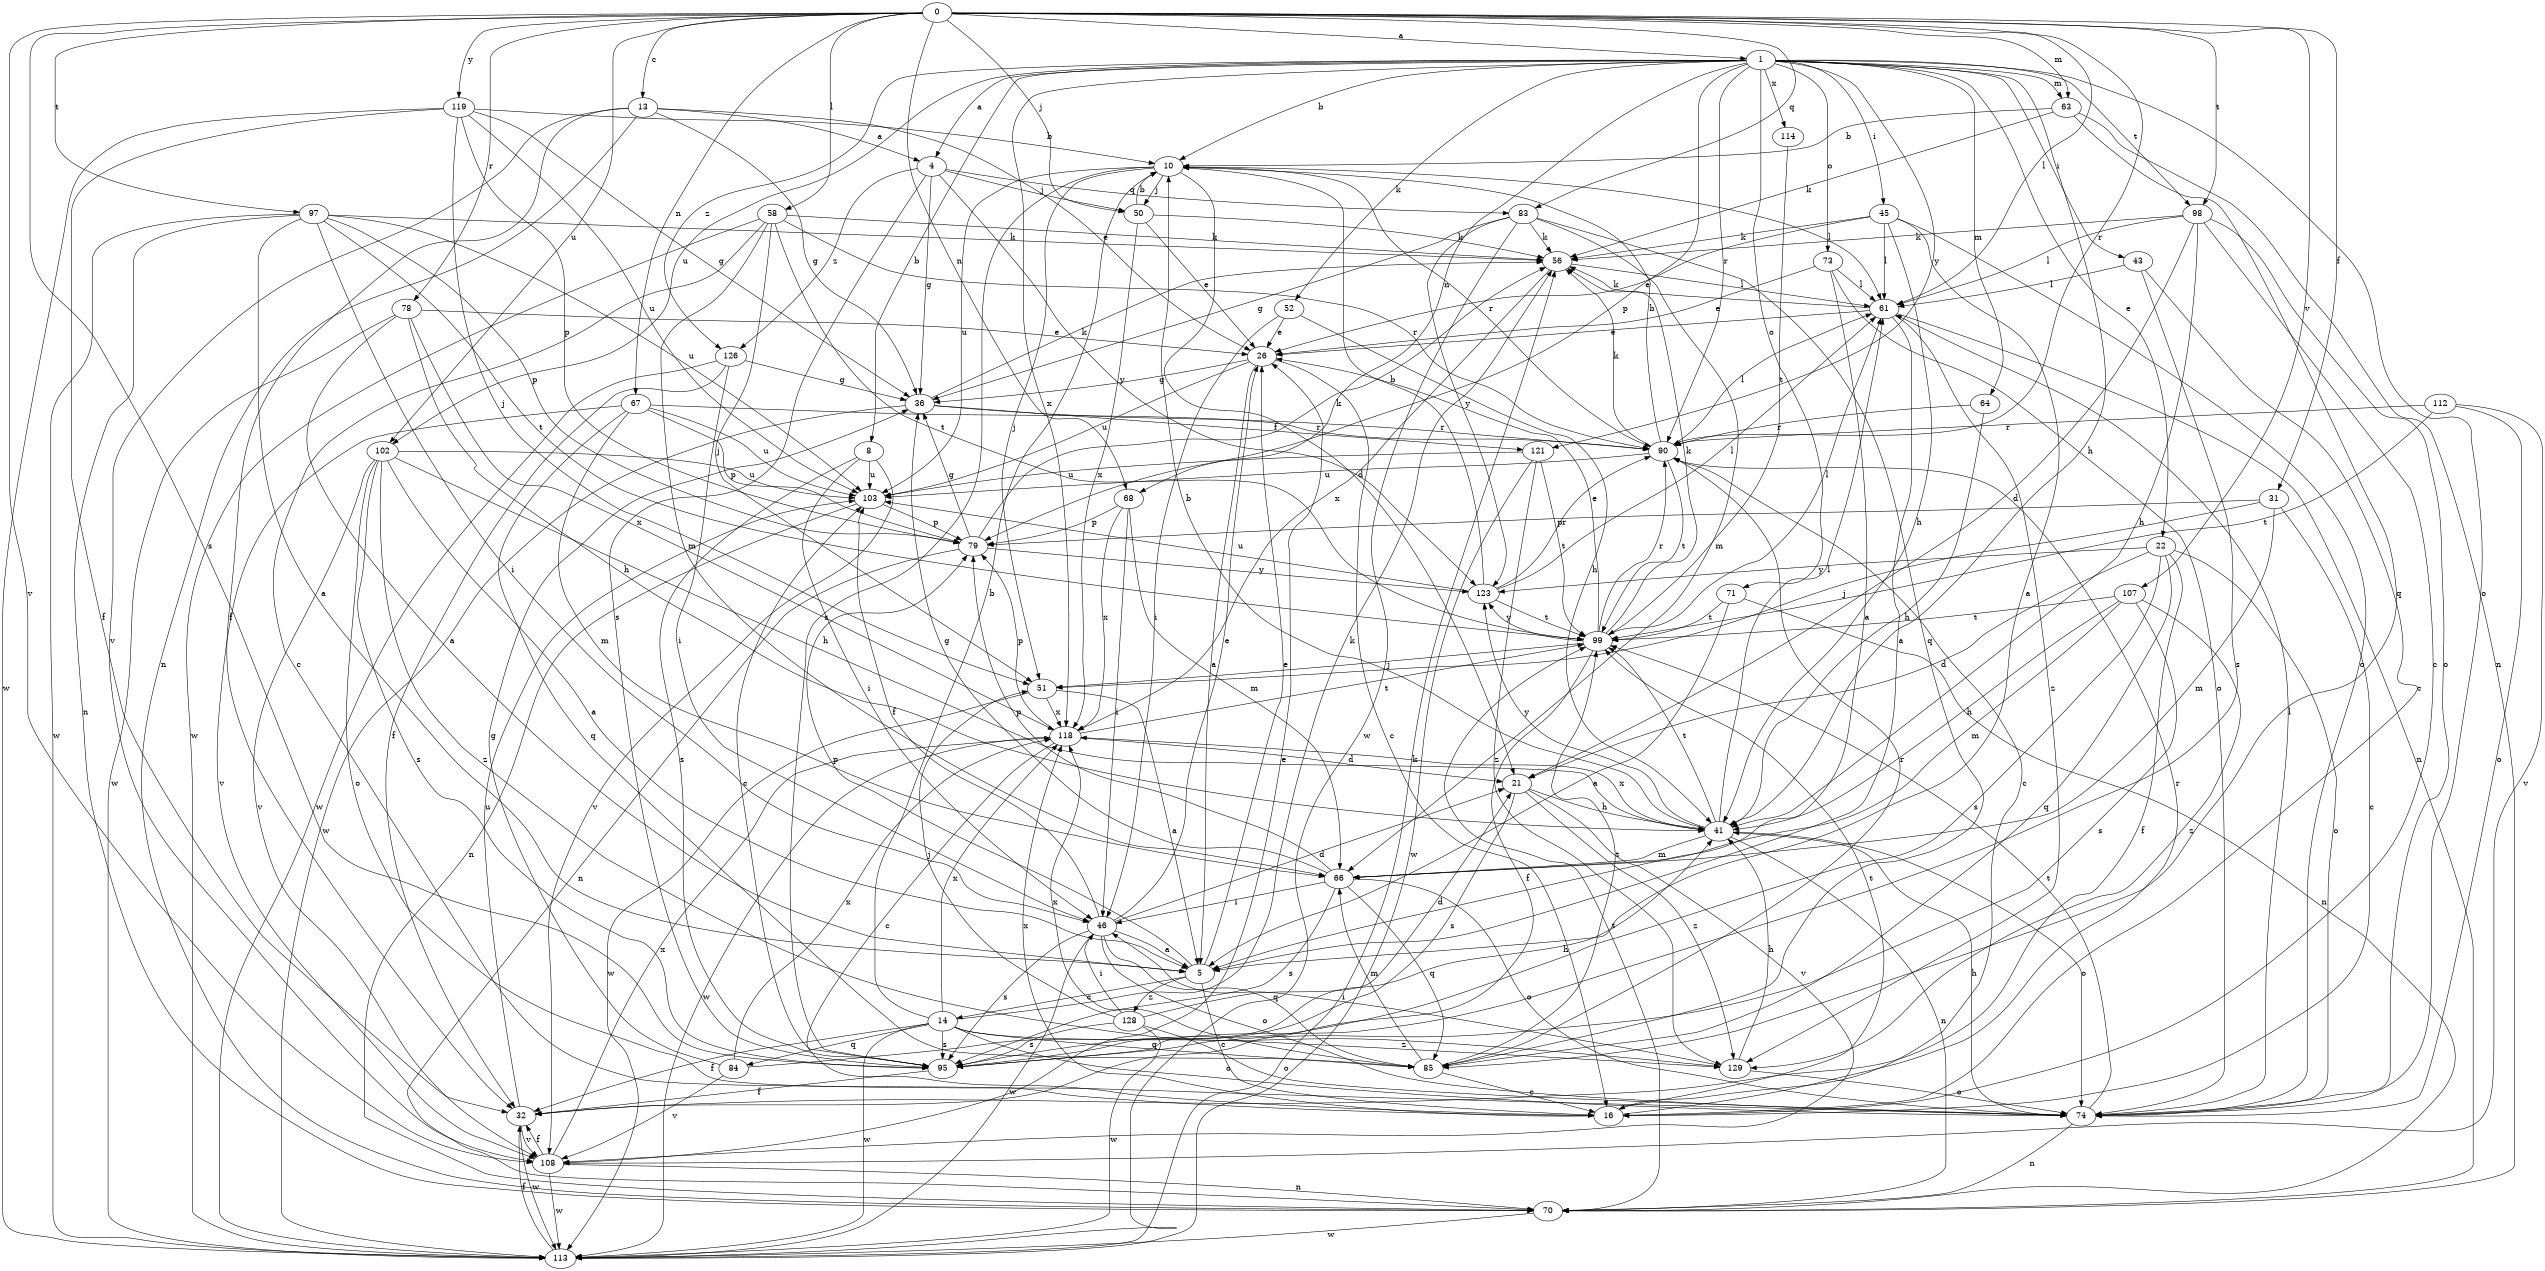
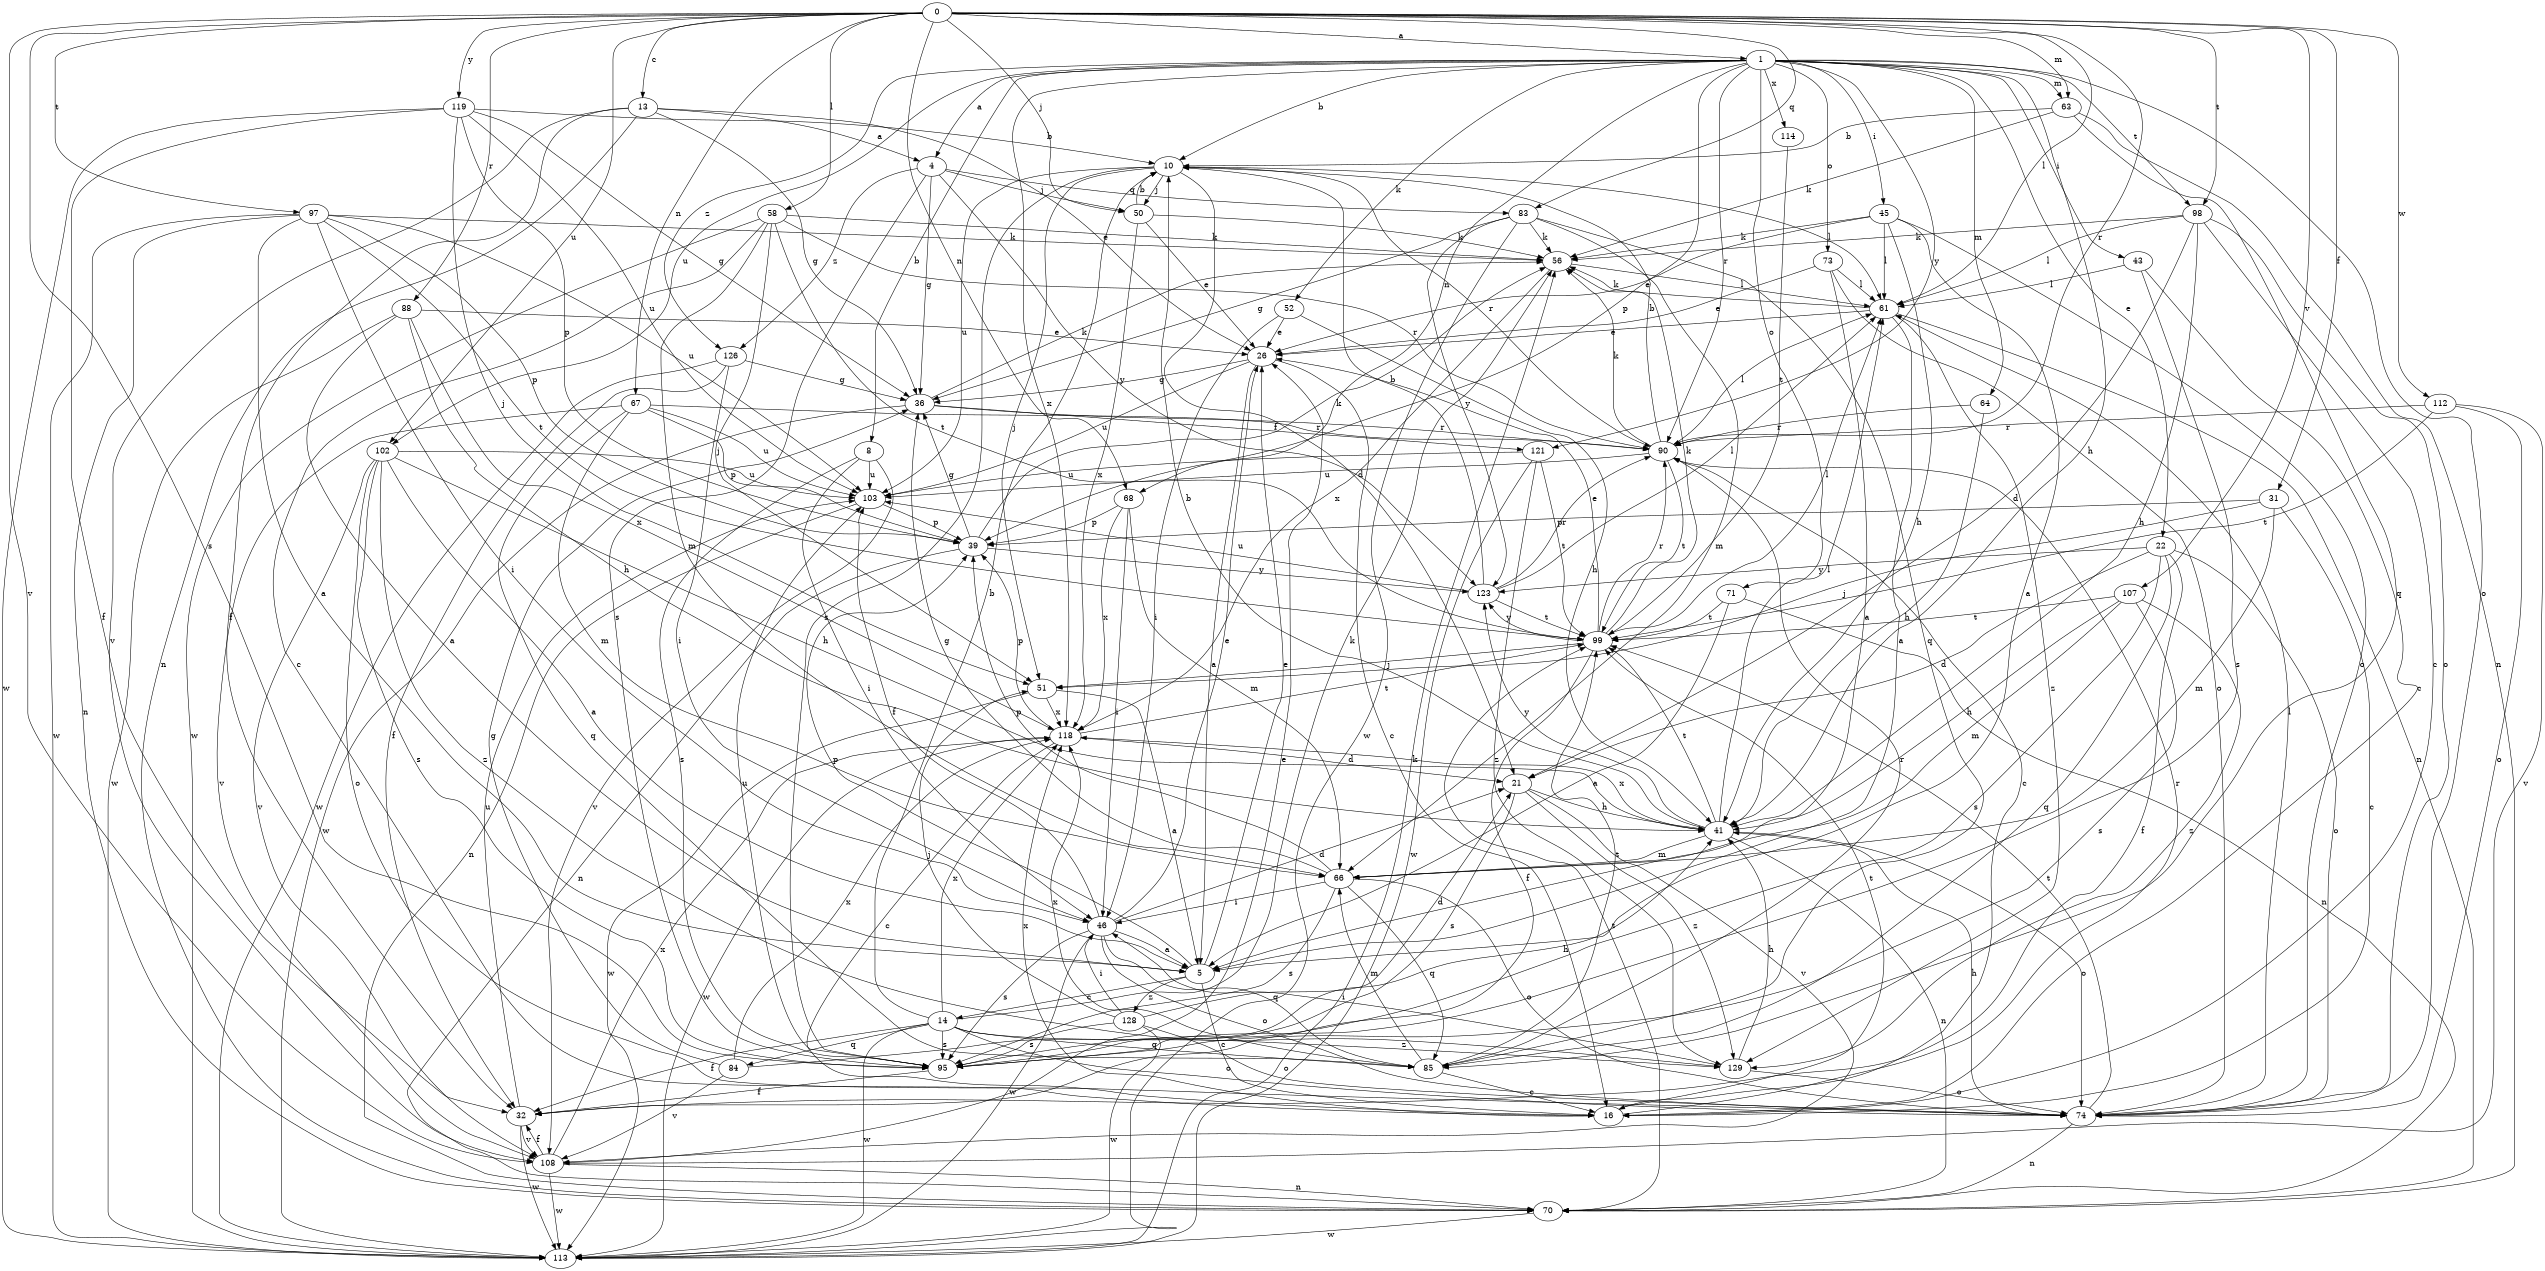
none -> (1854, 18)
(407, 309) -> (407, 309)
(973, 546) -> (973, 546)
(745, 784) -> (745, 784)
(523, 1195) -> none
